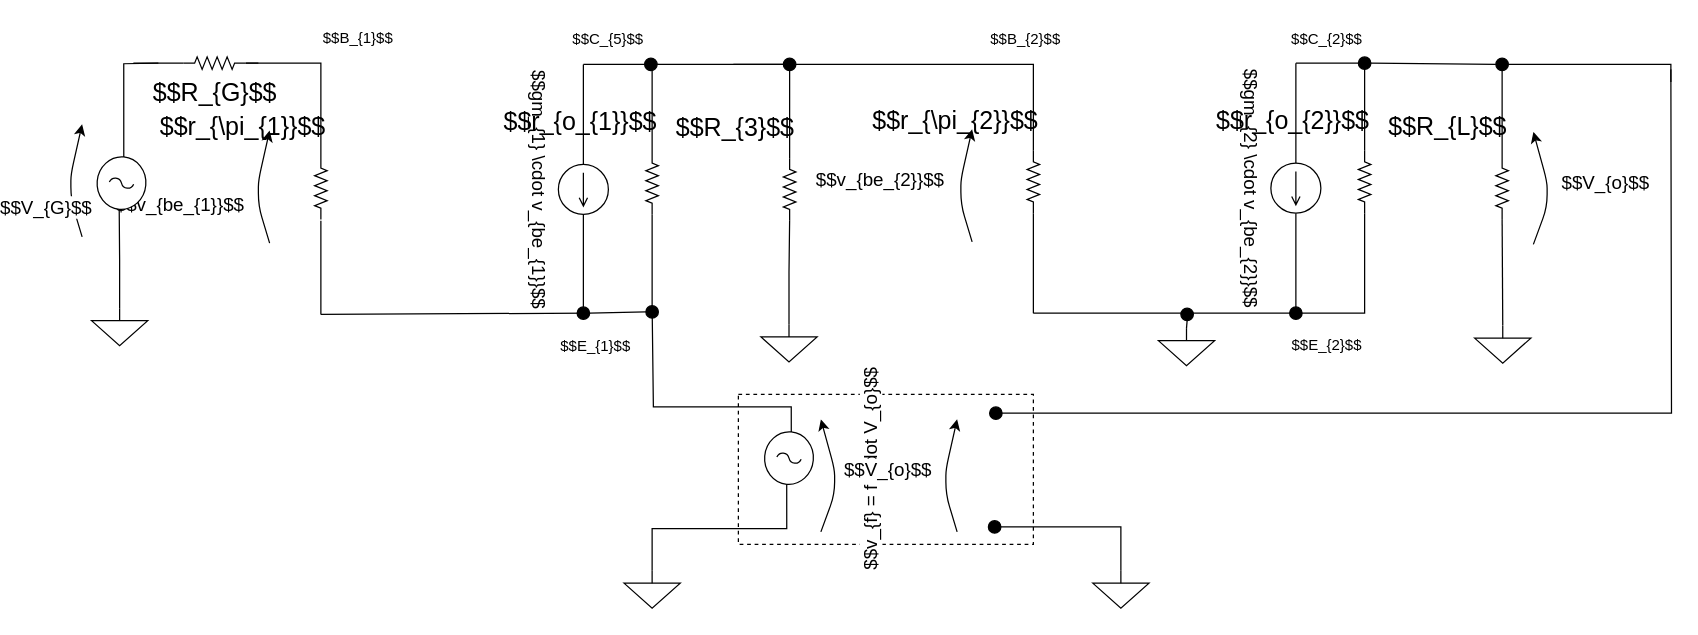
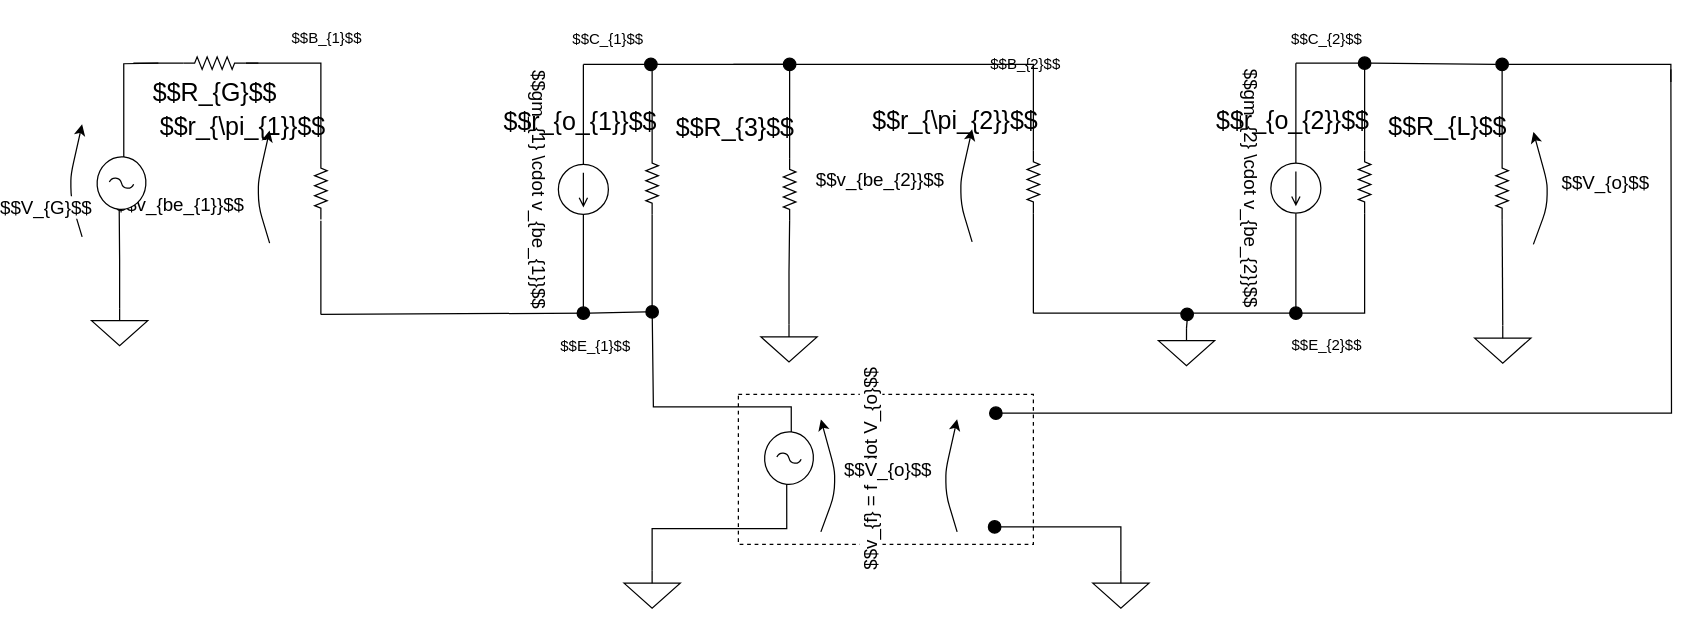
(358, 38) -> (327, 38)
(608, 39) -> (608, 39)
(1026, 39) -> (1026, 64)
